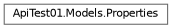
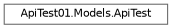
(86, 14) -> (86, 14)
